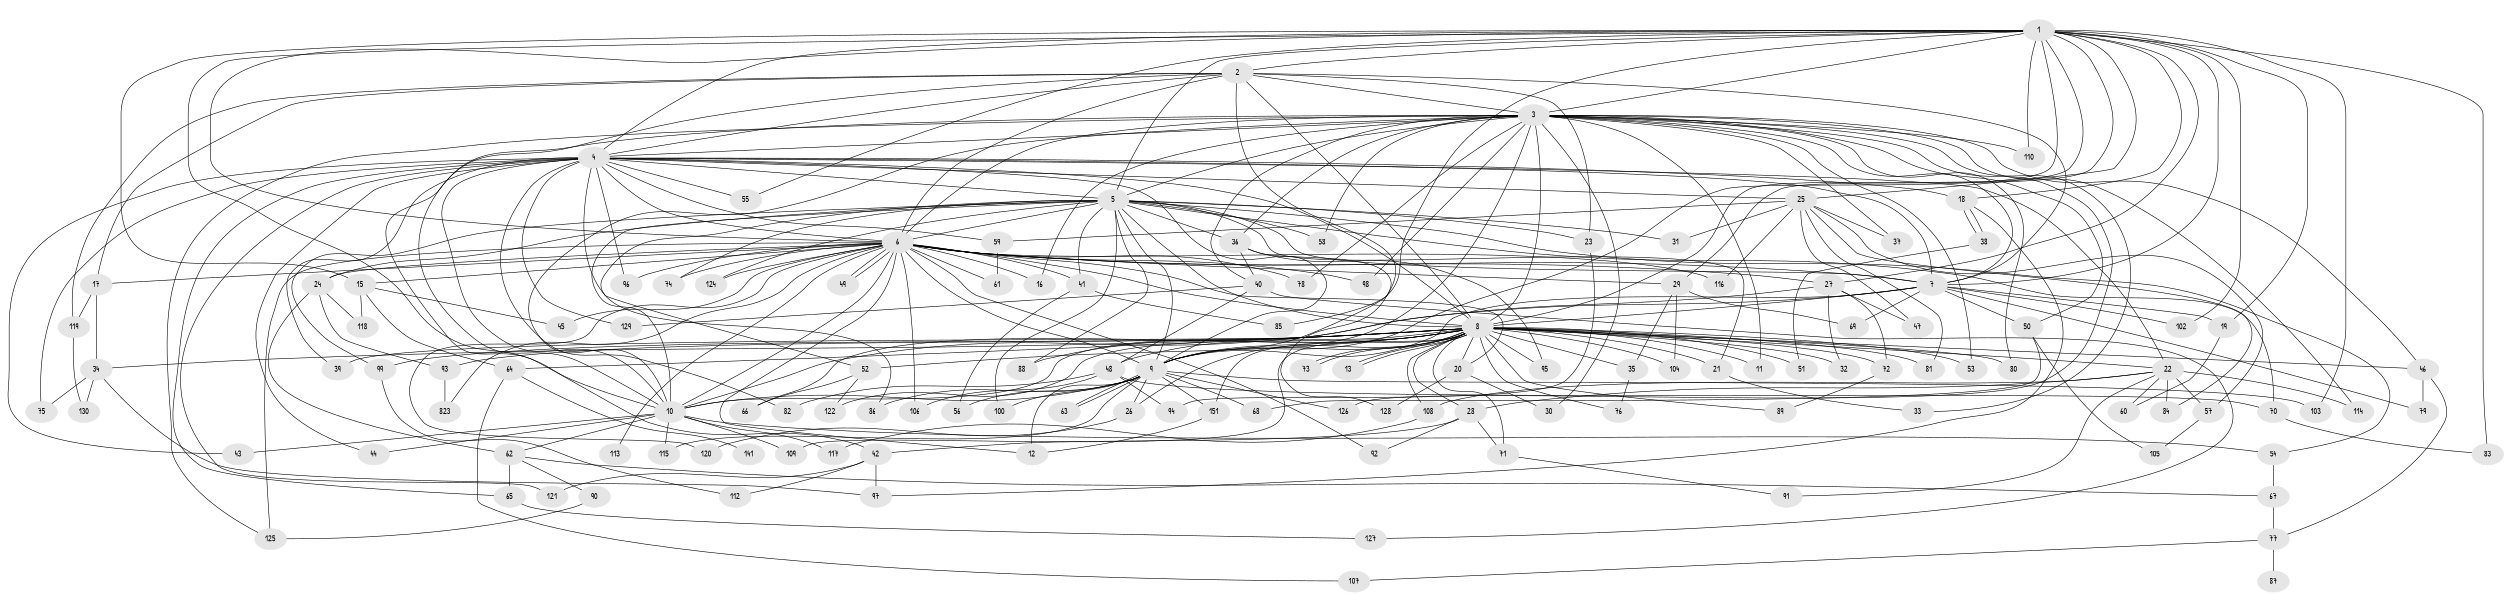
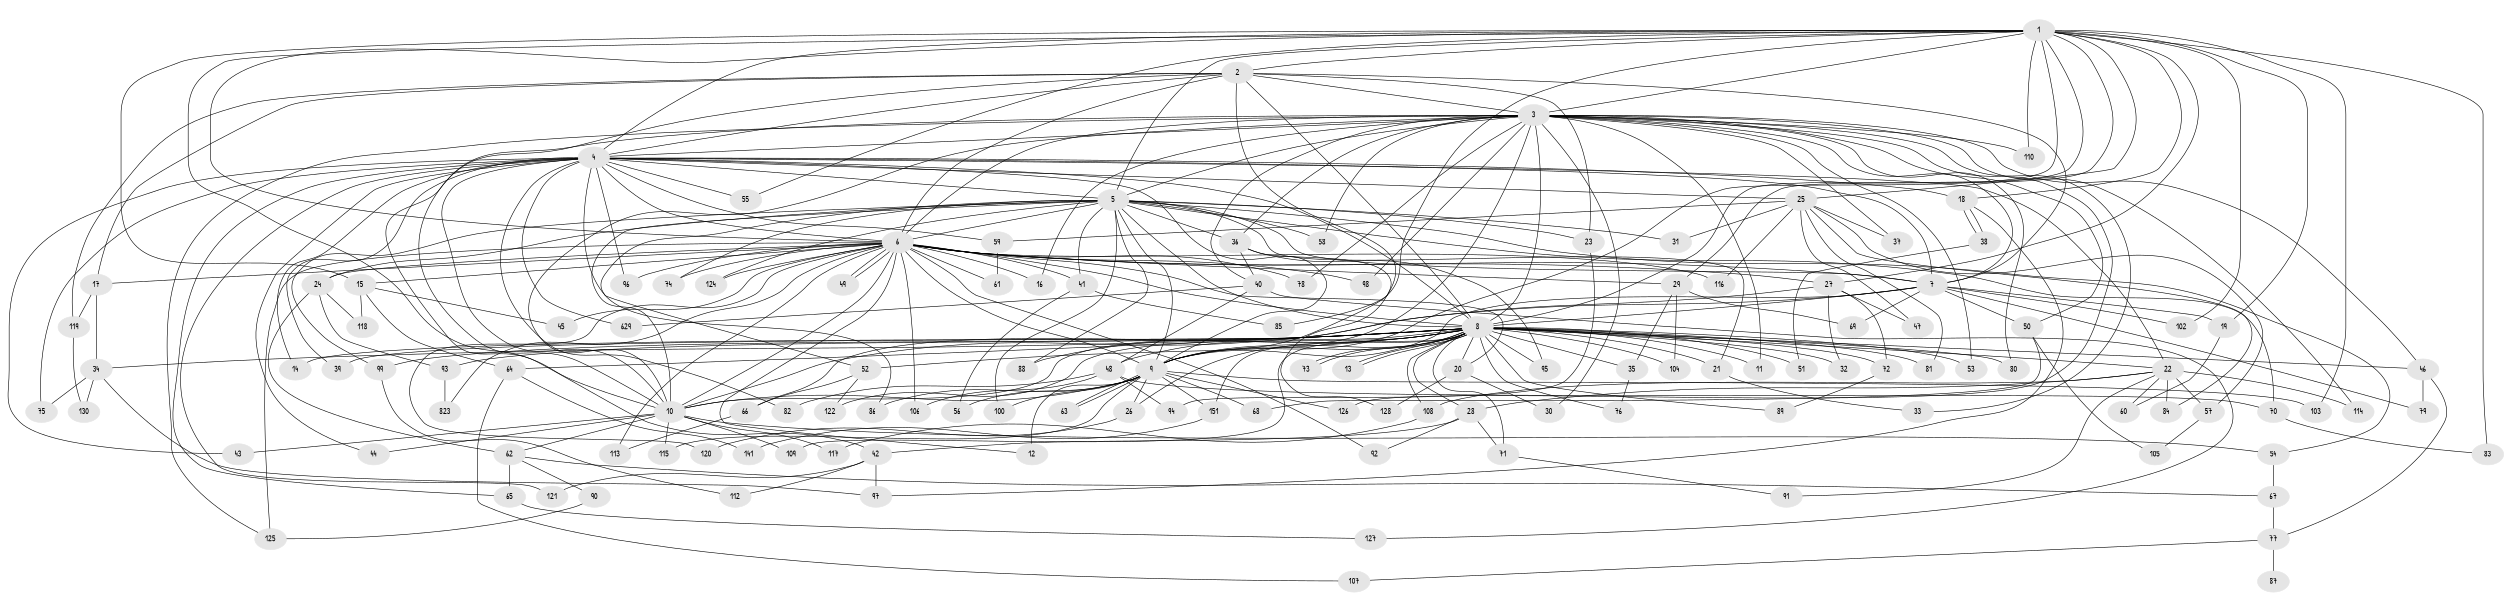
(2210, 194) -> none
(626, 327) -> (626, 327)
none -> (295, 370)
none -> (692, 428)
(1095, 445) -> (981, 433)
